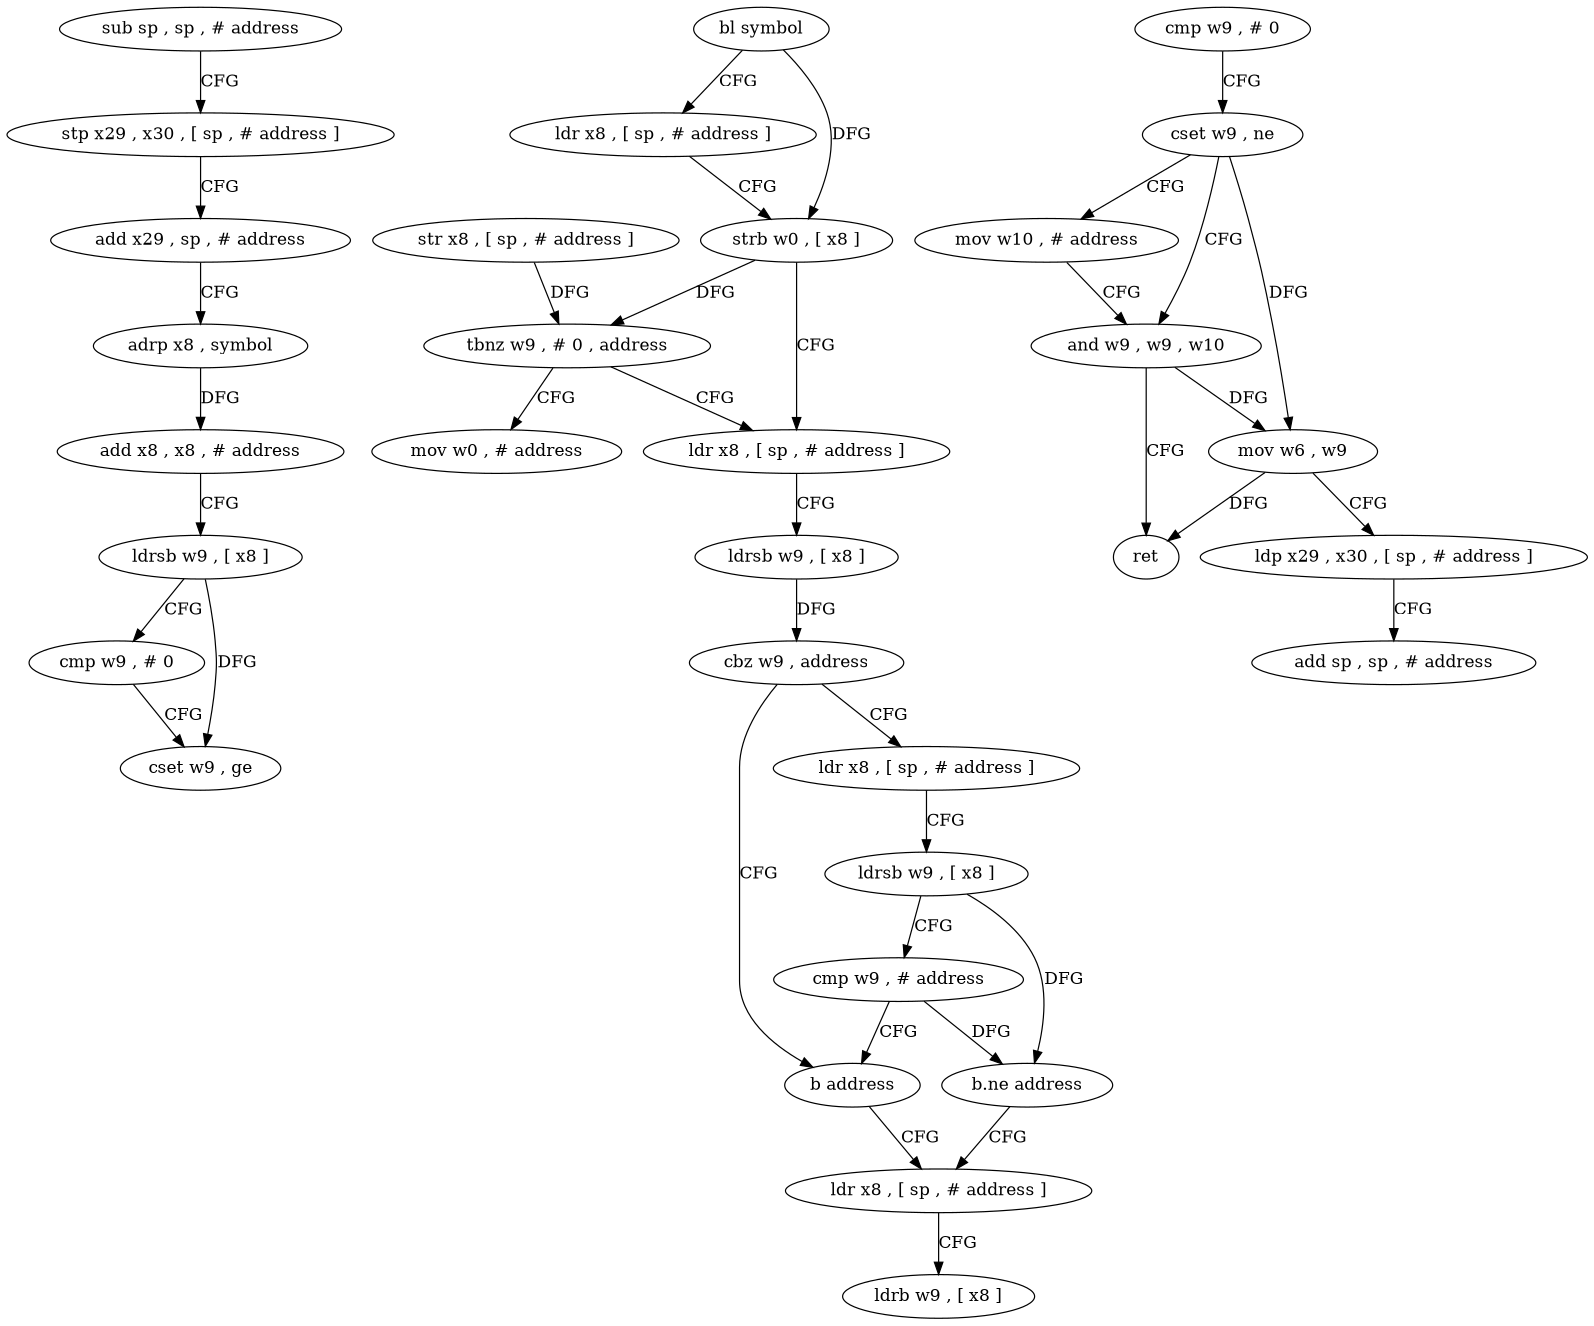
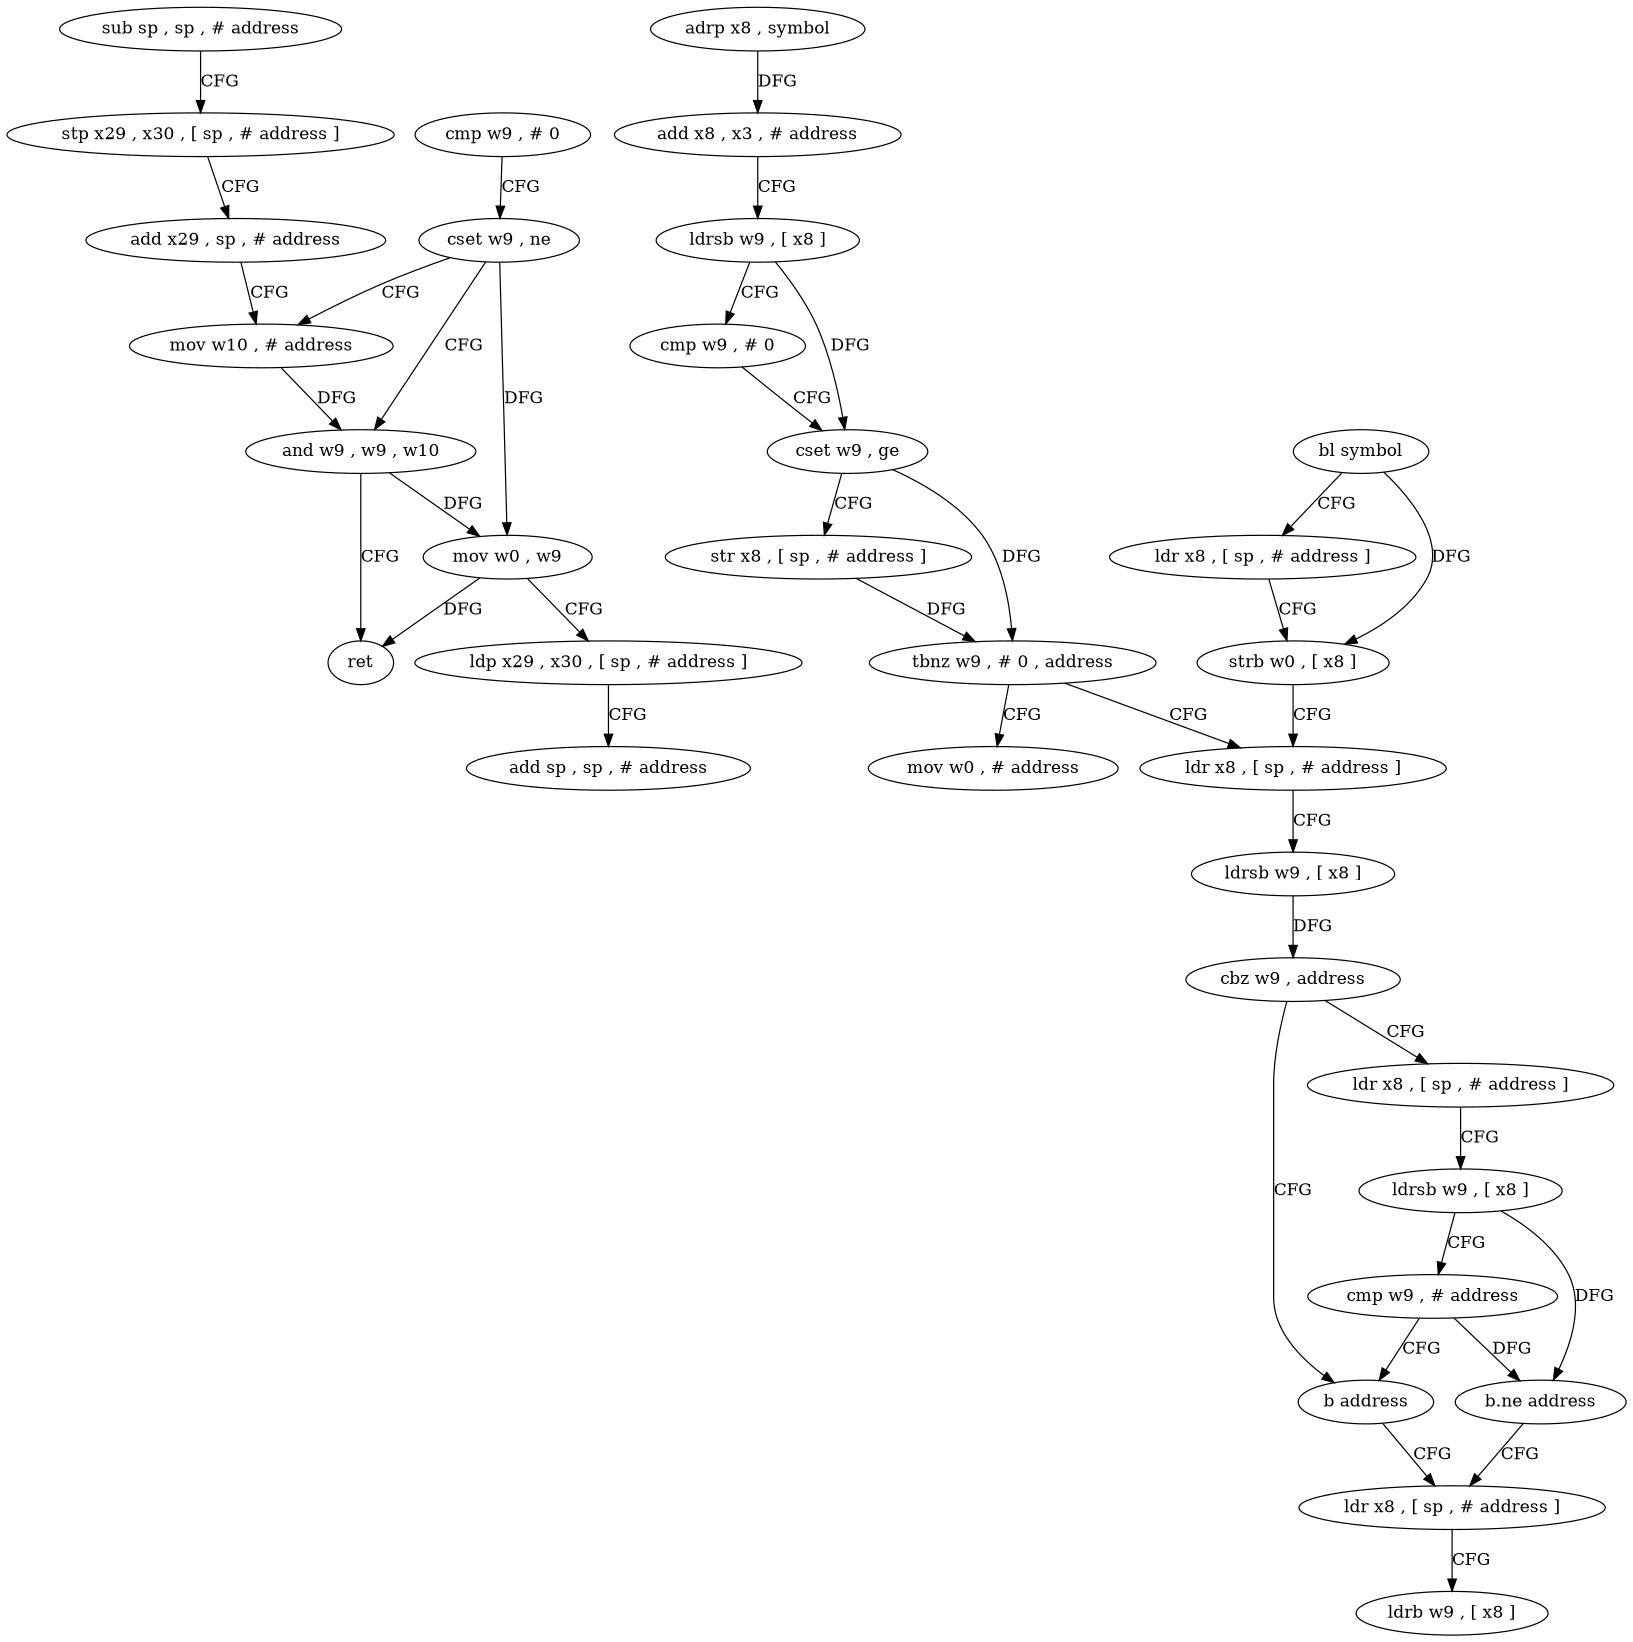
(201, 287) -> (247, 287)
(689, 290) -> (978, 530)
(1122, 293) -> (337, 399)
(201, 452) -> (758, 135)
(1293, 452) -> (508, 557)
none -> (835, 499)
